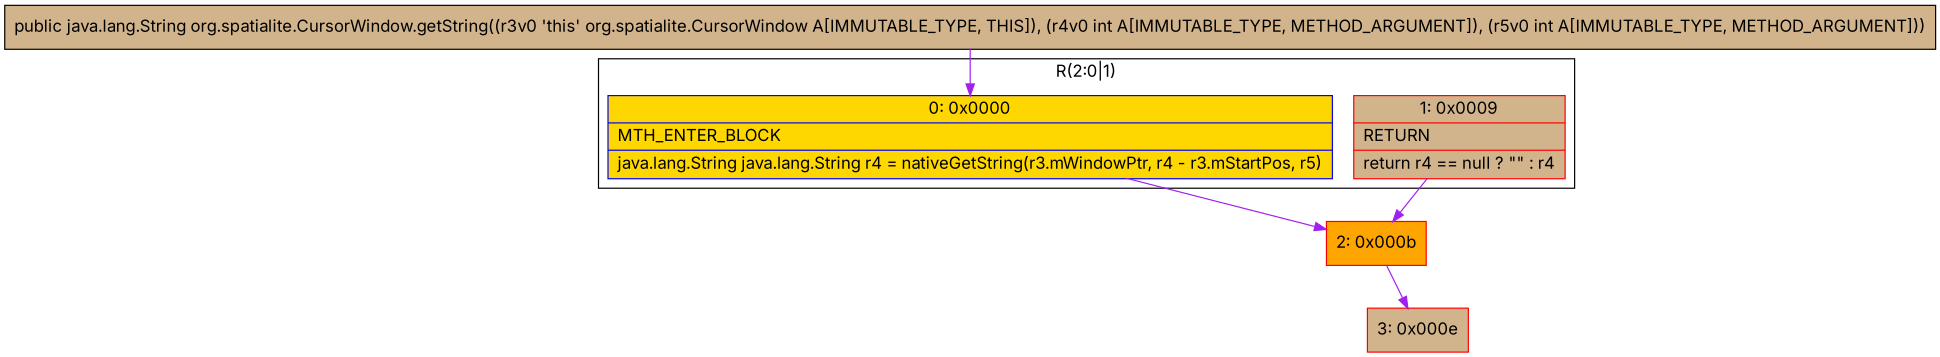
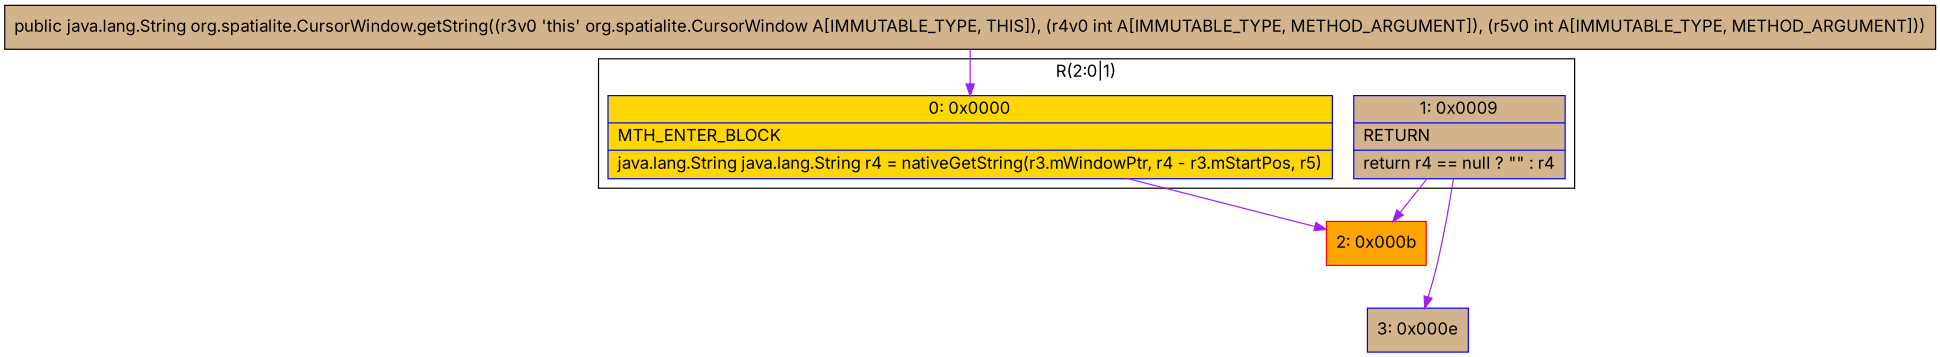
(1459, 137) -> (1459, 137)
(1394, 281) -> (1443, 238)
(1418, 330) -> (1418, 330)
